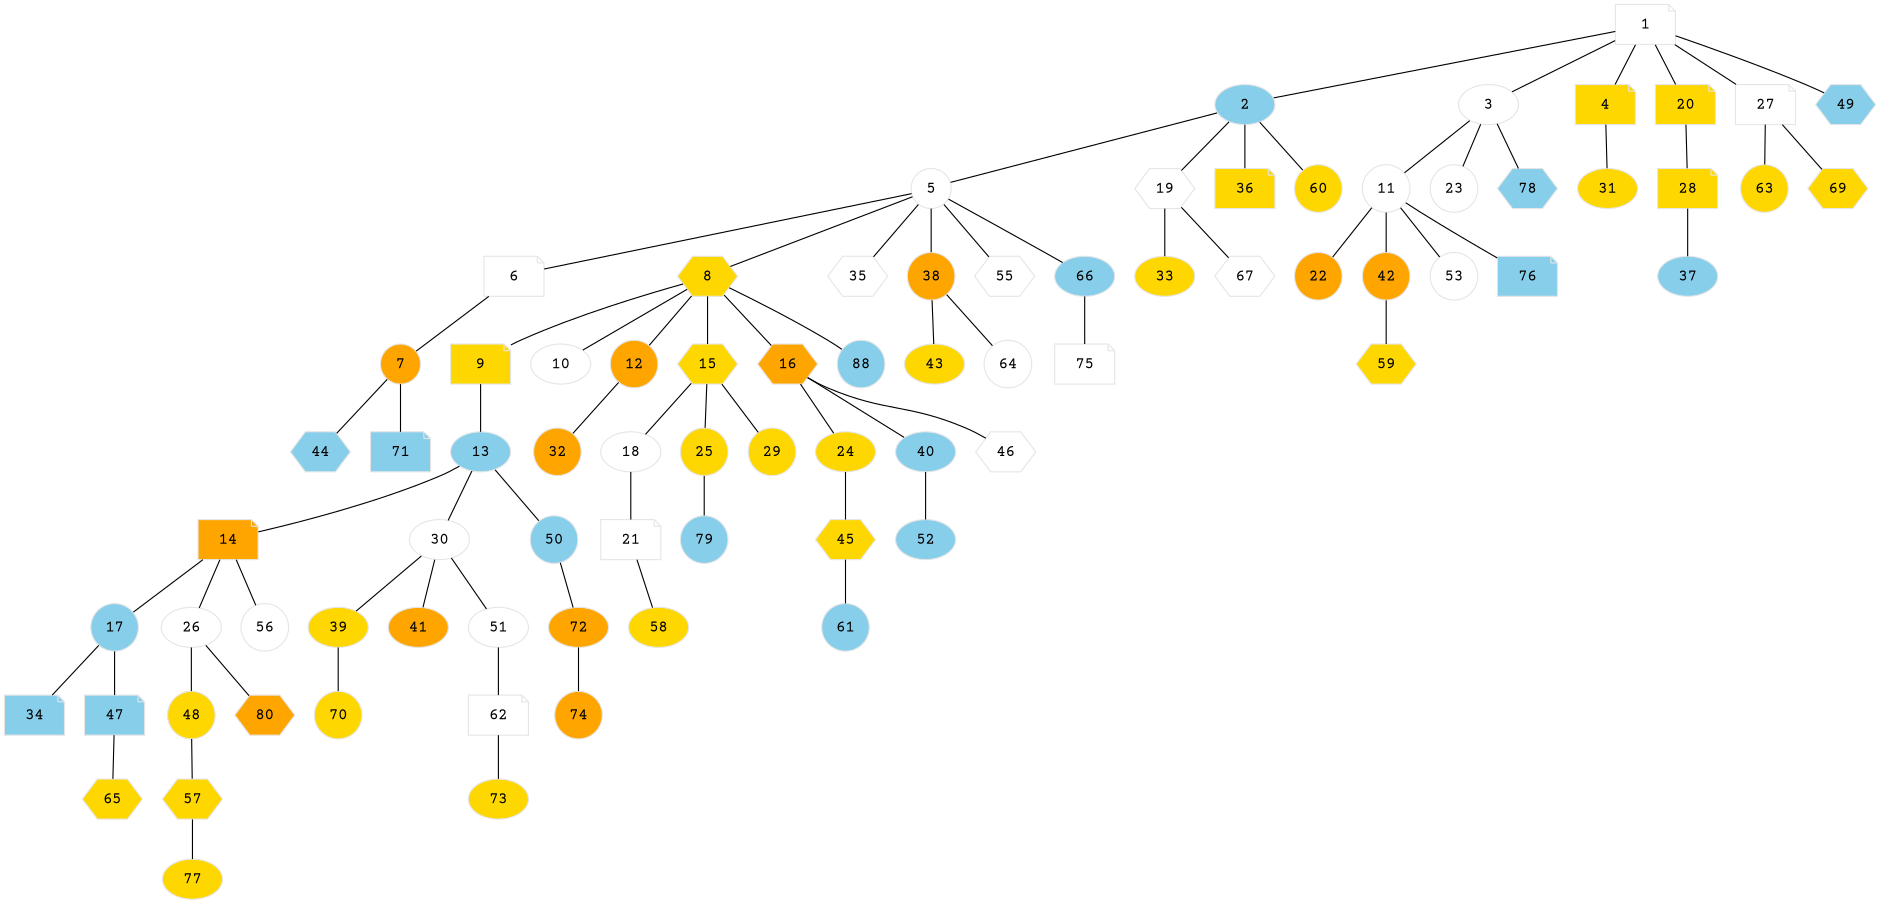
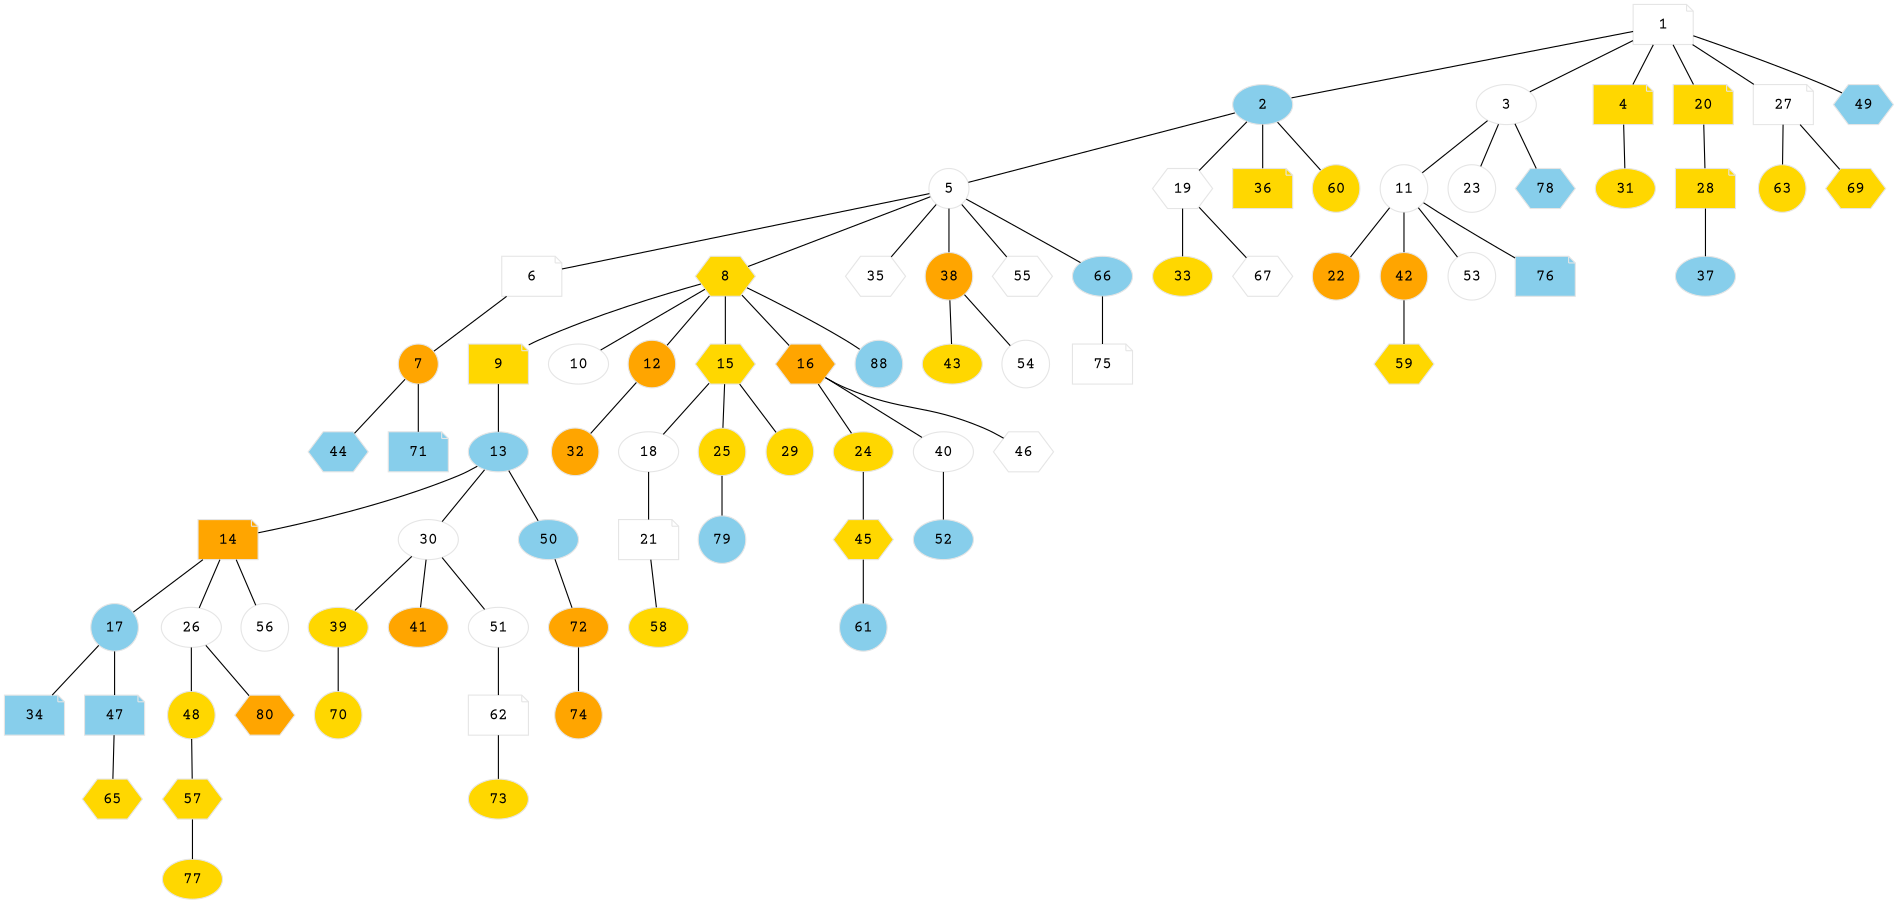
(1008, 364) -> (1026, 364)
(926, 452) -> (943, 452)
(554, 540) -> (548, 540)
